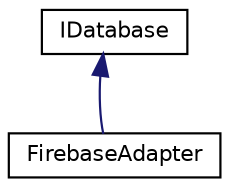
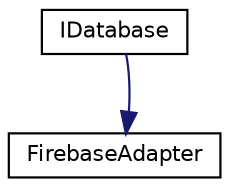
(100, 105) -> (129, 83)
